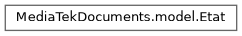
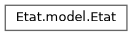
(121, 18) -> (66, 18)
